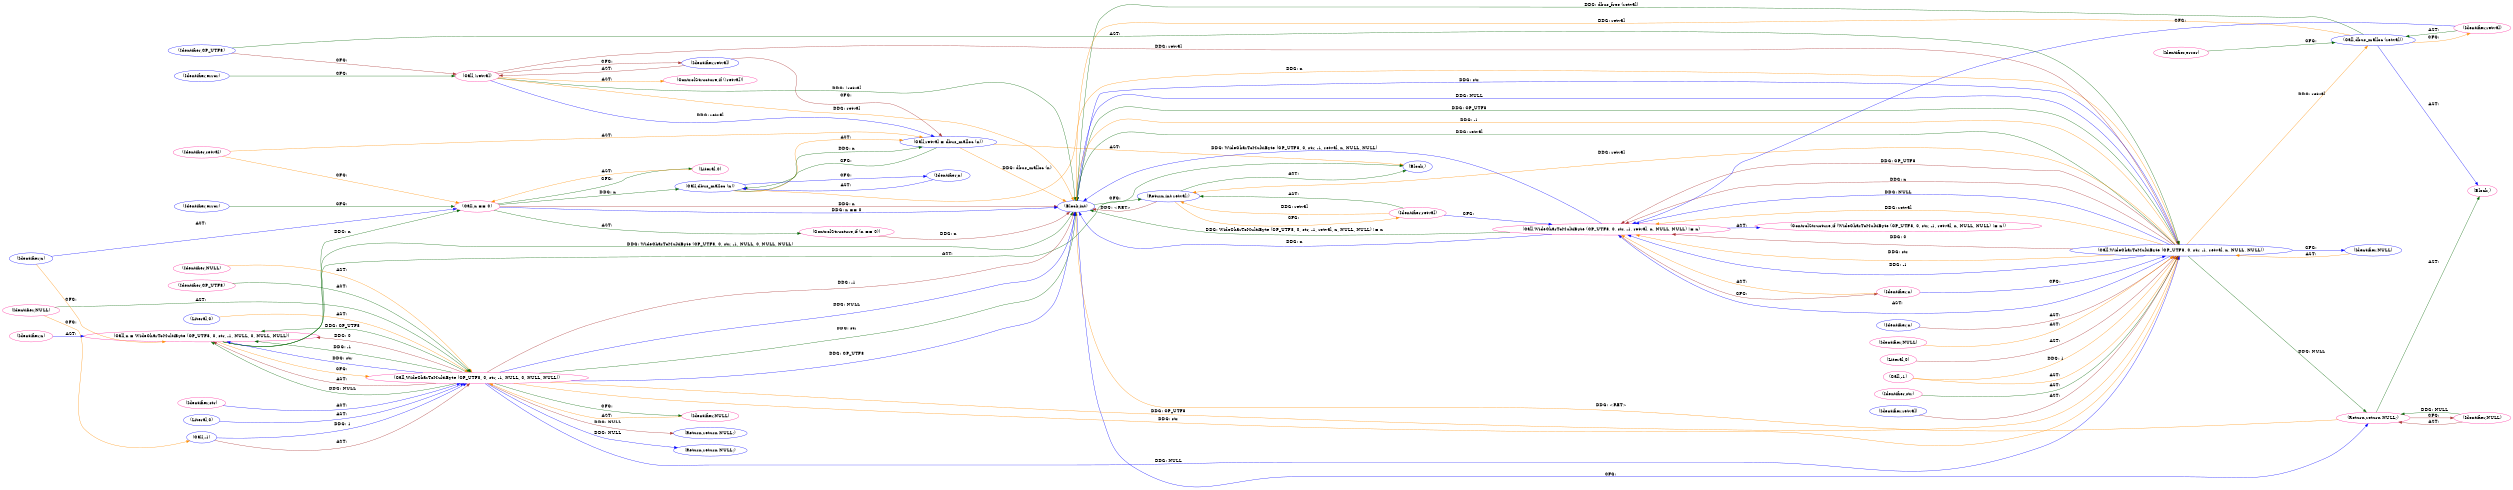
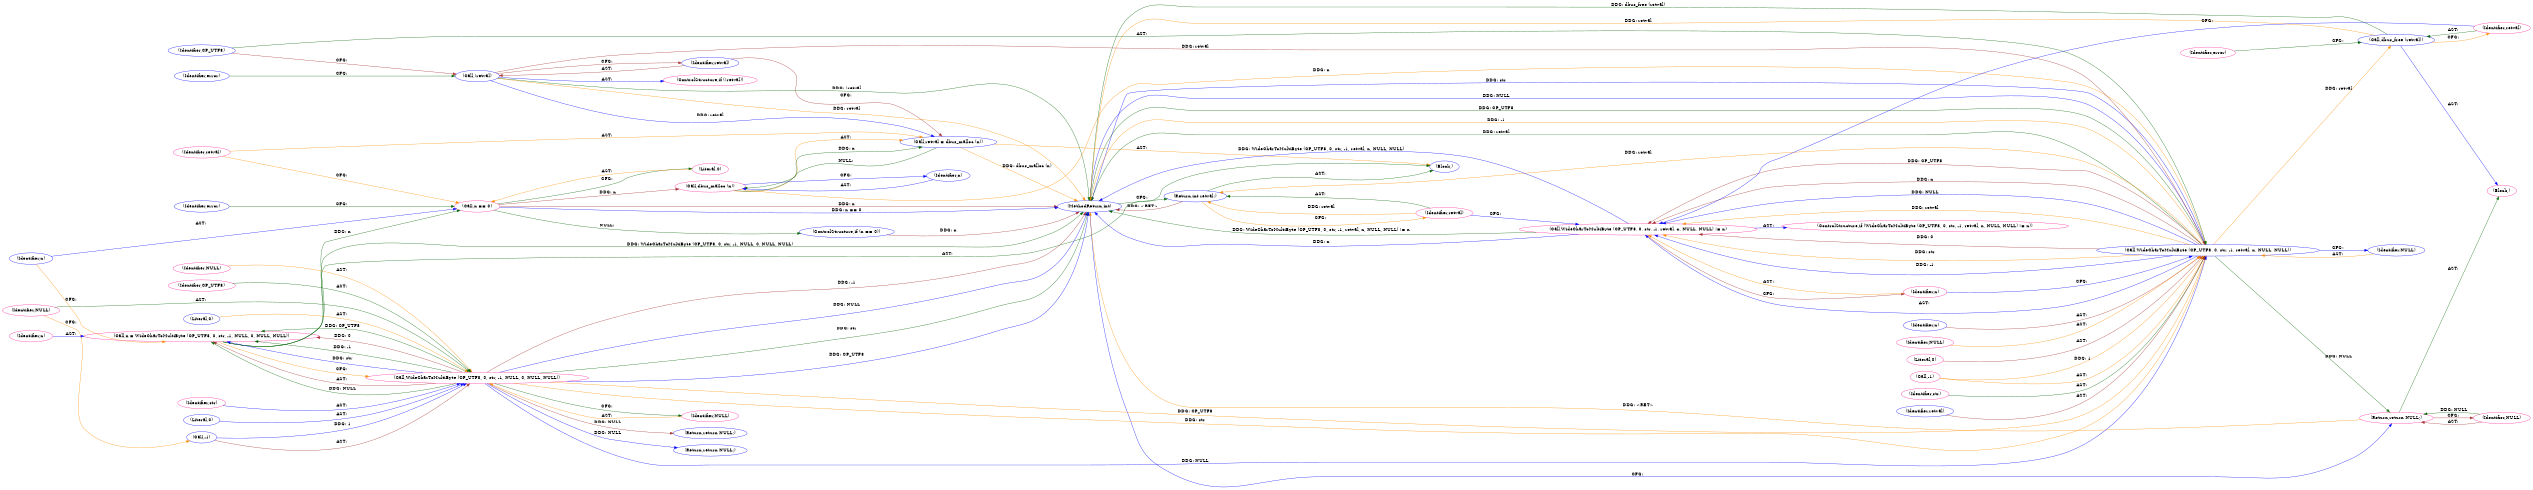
(2373, 40) -> (2396, 40)
(477, 76) -> (477, 76)
(580, 81) -> (580, 81)
(847, 161) -> (847, 161)
(710, 186) -> (710, 186)
(587, 197) -> (587, 197)
(1076, 206) -> (1089, 206)
(608, 225) -> (608, 225)
(847, 232) -> (847, 232)
